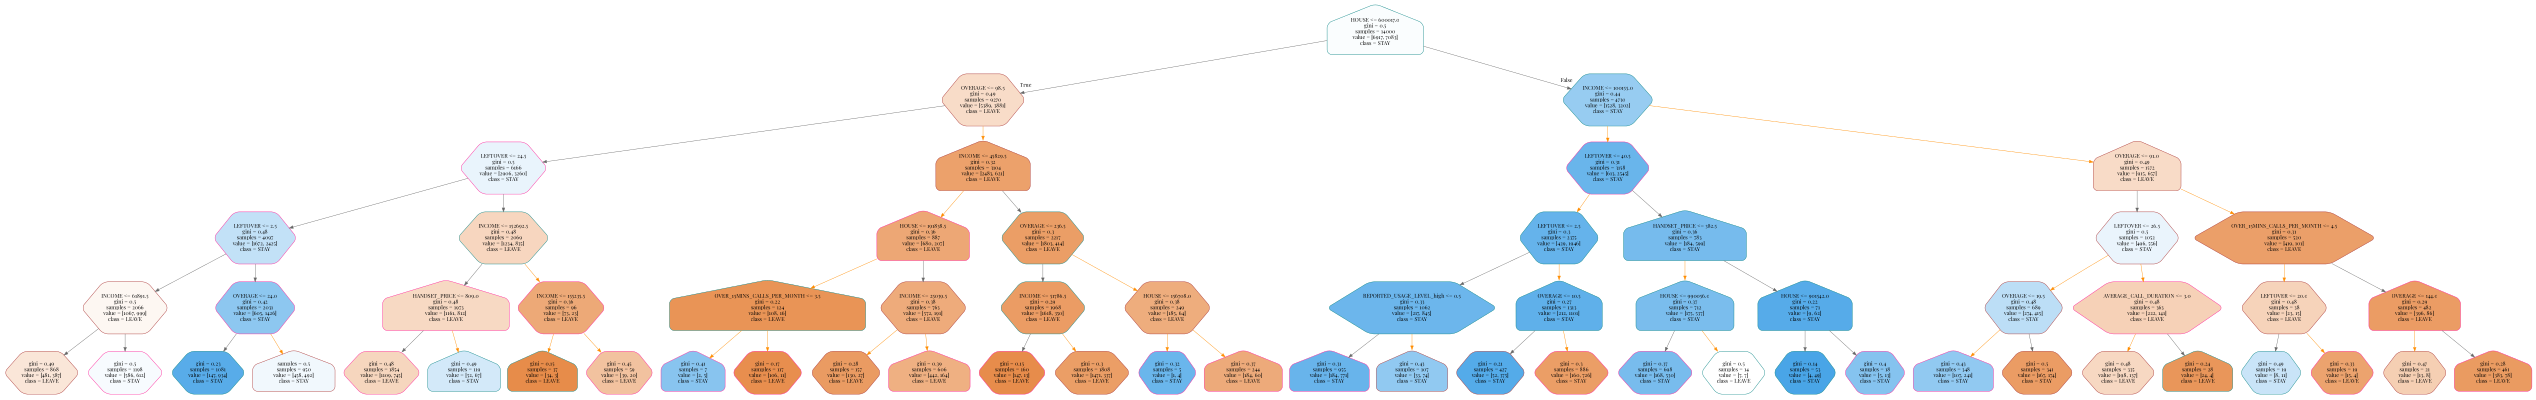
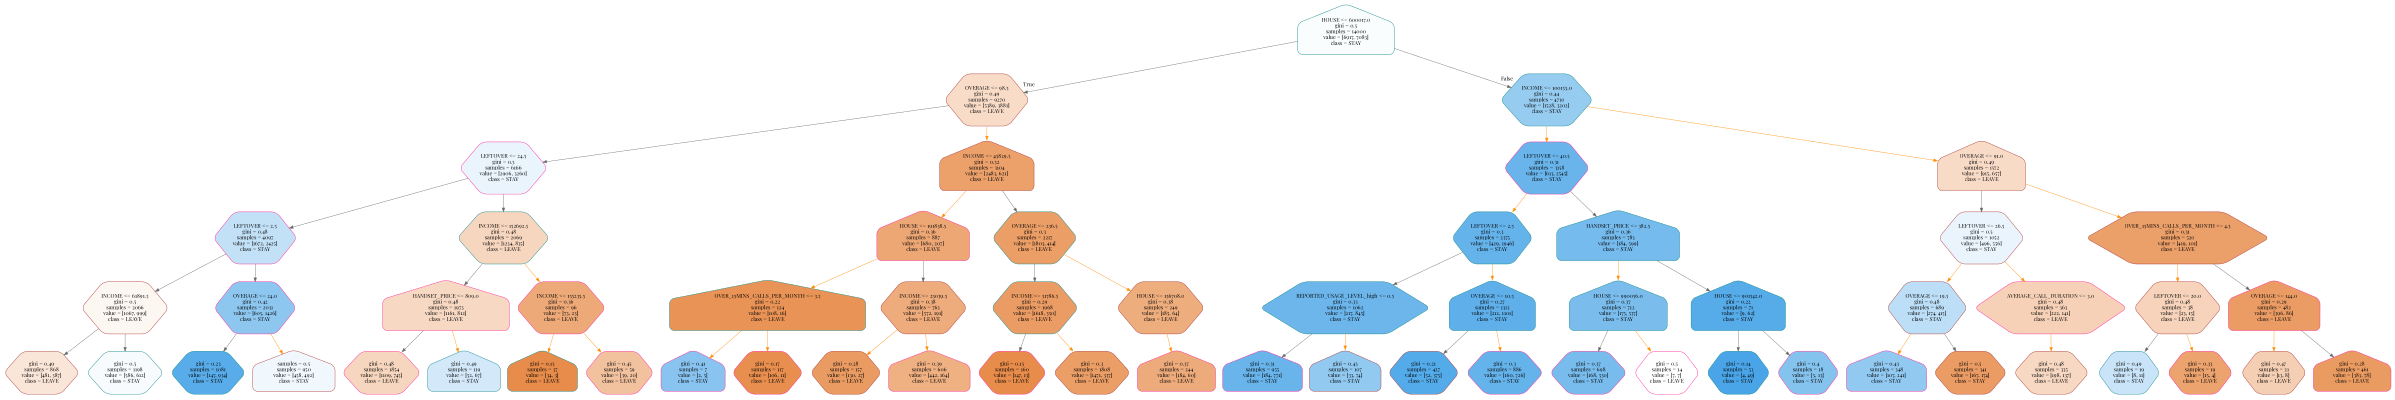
(125, 373) -> (125, 373)
(1167, 373) -> none
(1571, 373) -> (1505, 373)
(1734, 373) -> (1667, 373)
(2198, 373) -> none
